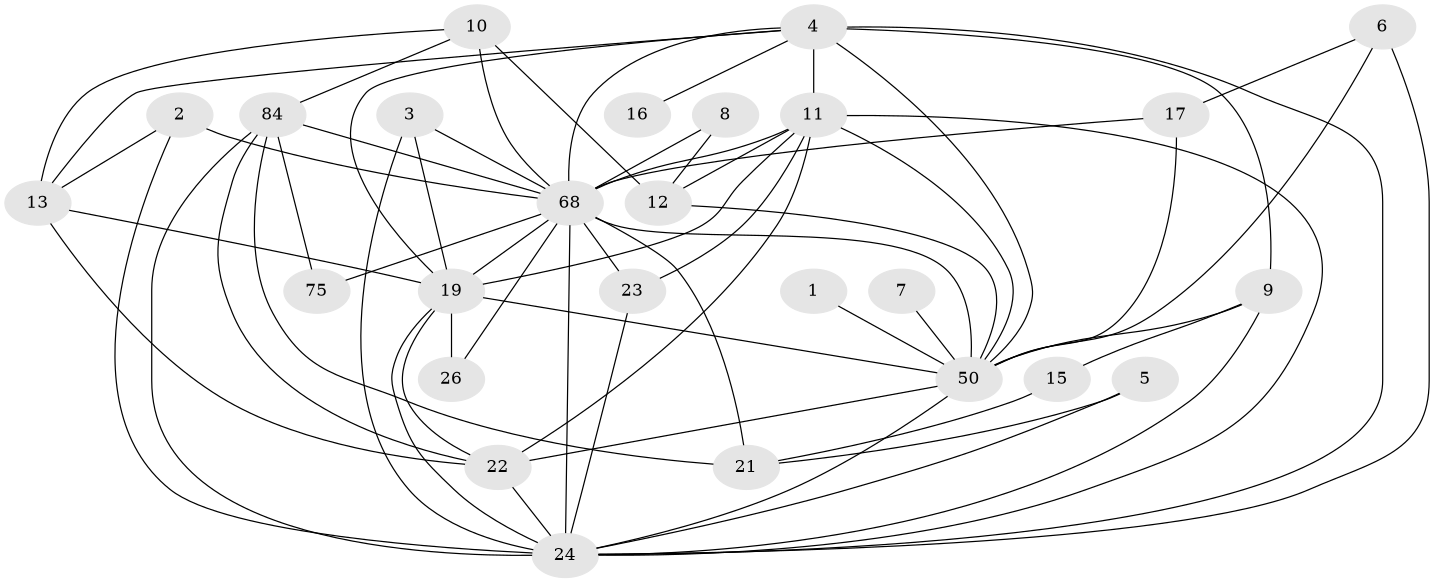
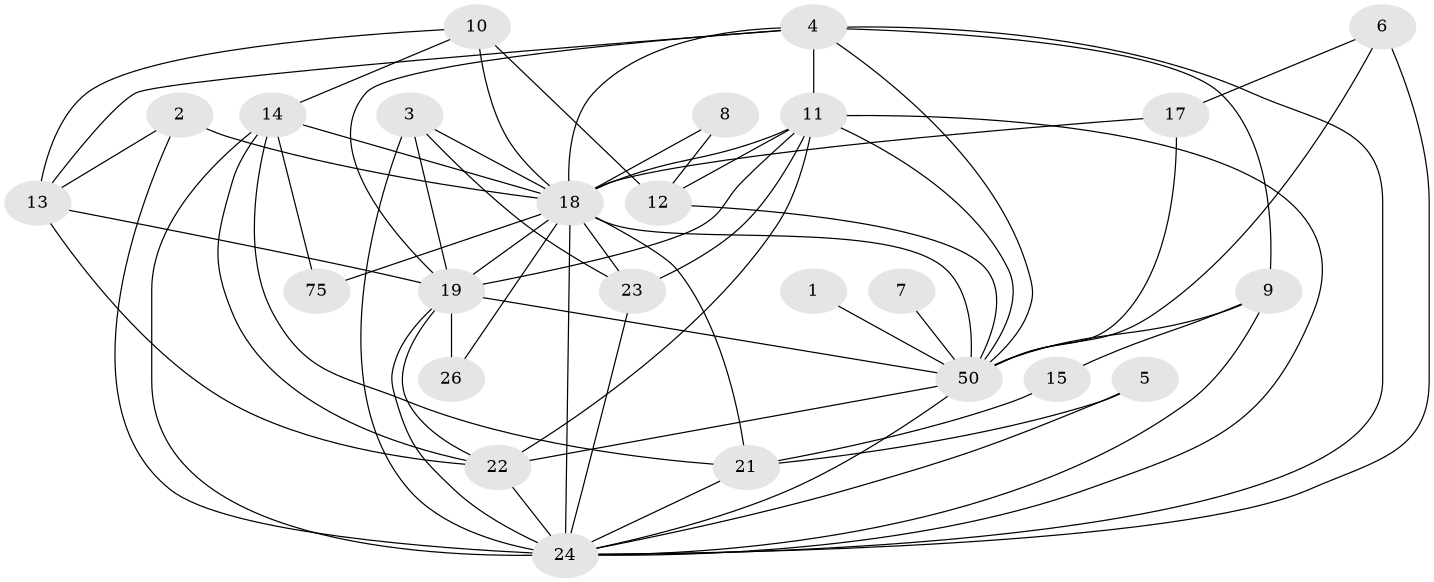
(273, 115) -> (273, 115)
(638, 115) -> none
(570, 203) -> (570, 203)
none -> (511, 213)
none -> (656, 511)
